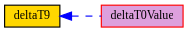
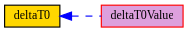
(32, 16) -> (32, 16)
